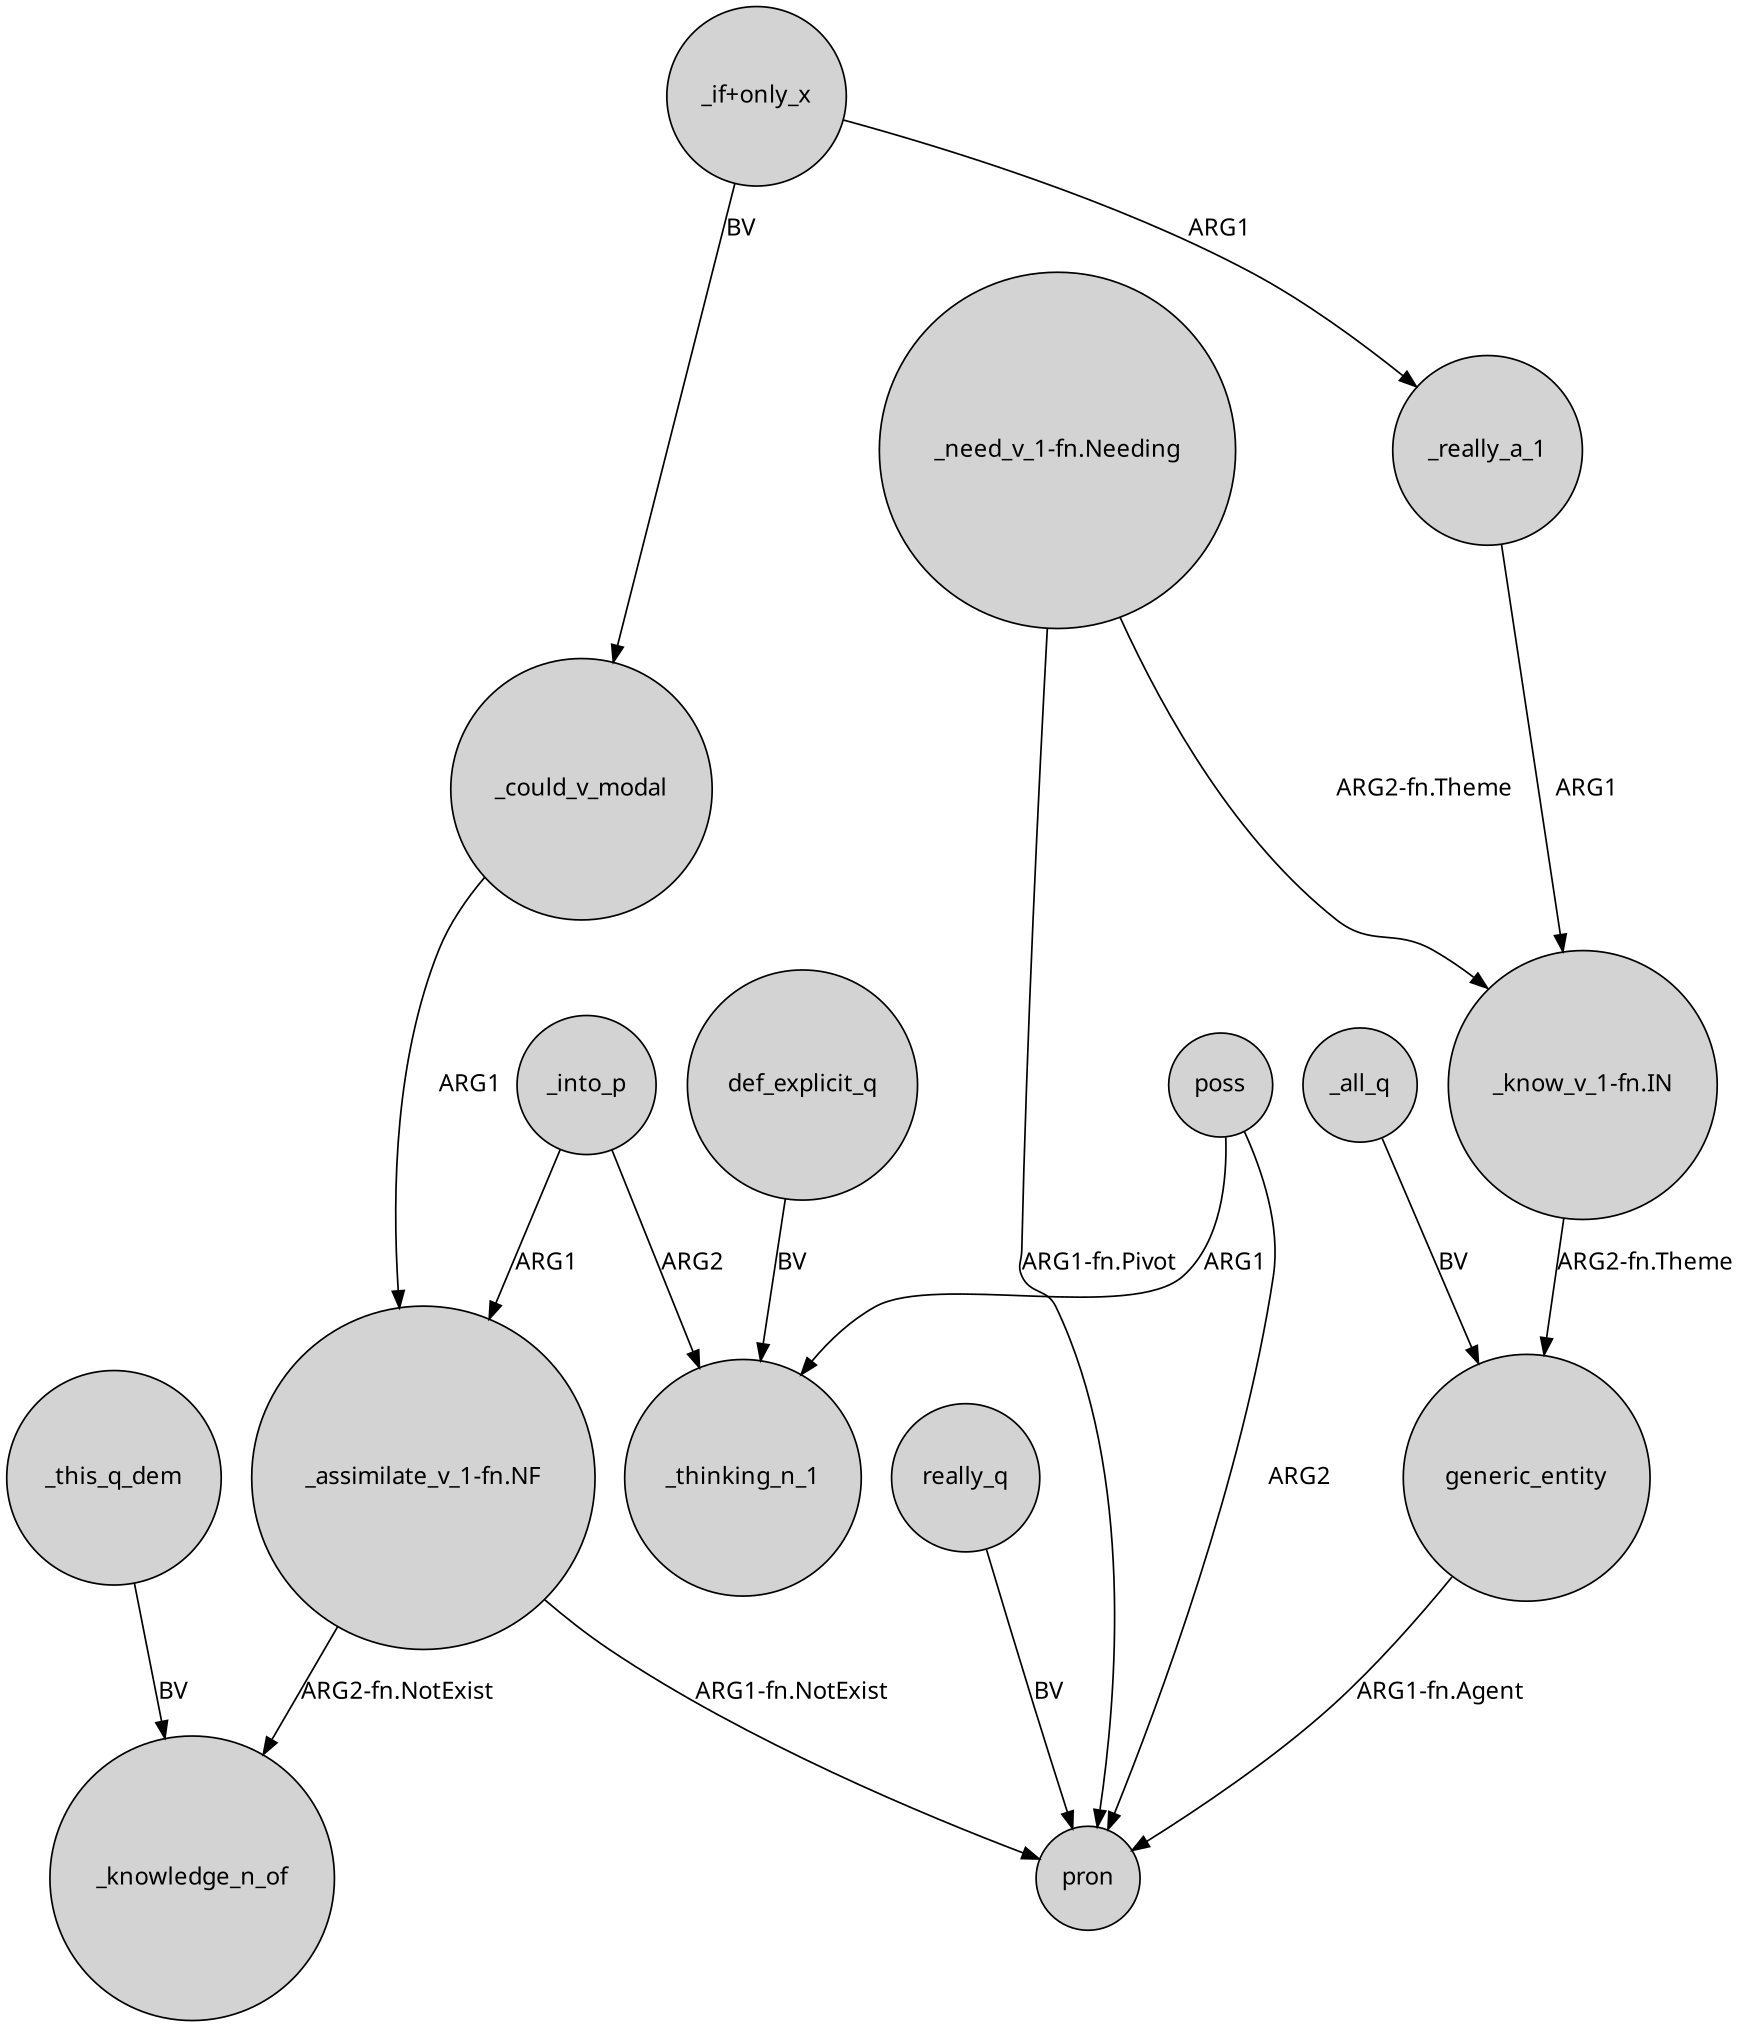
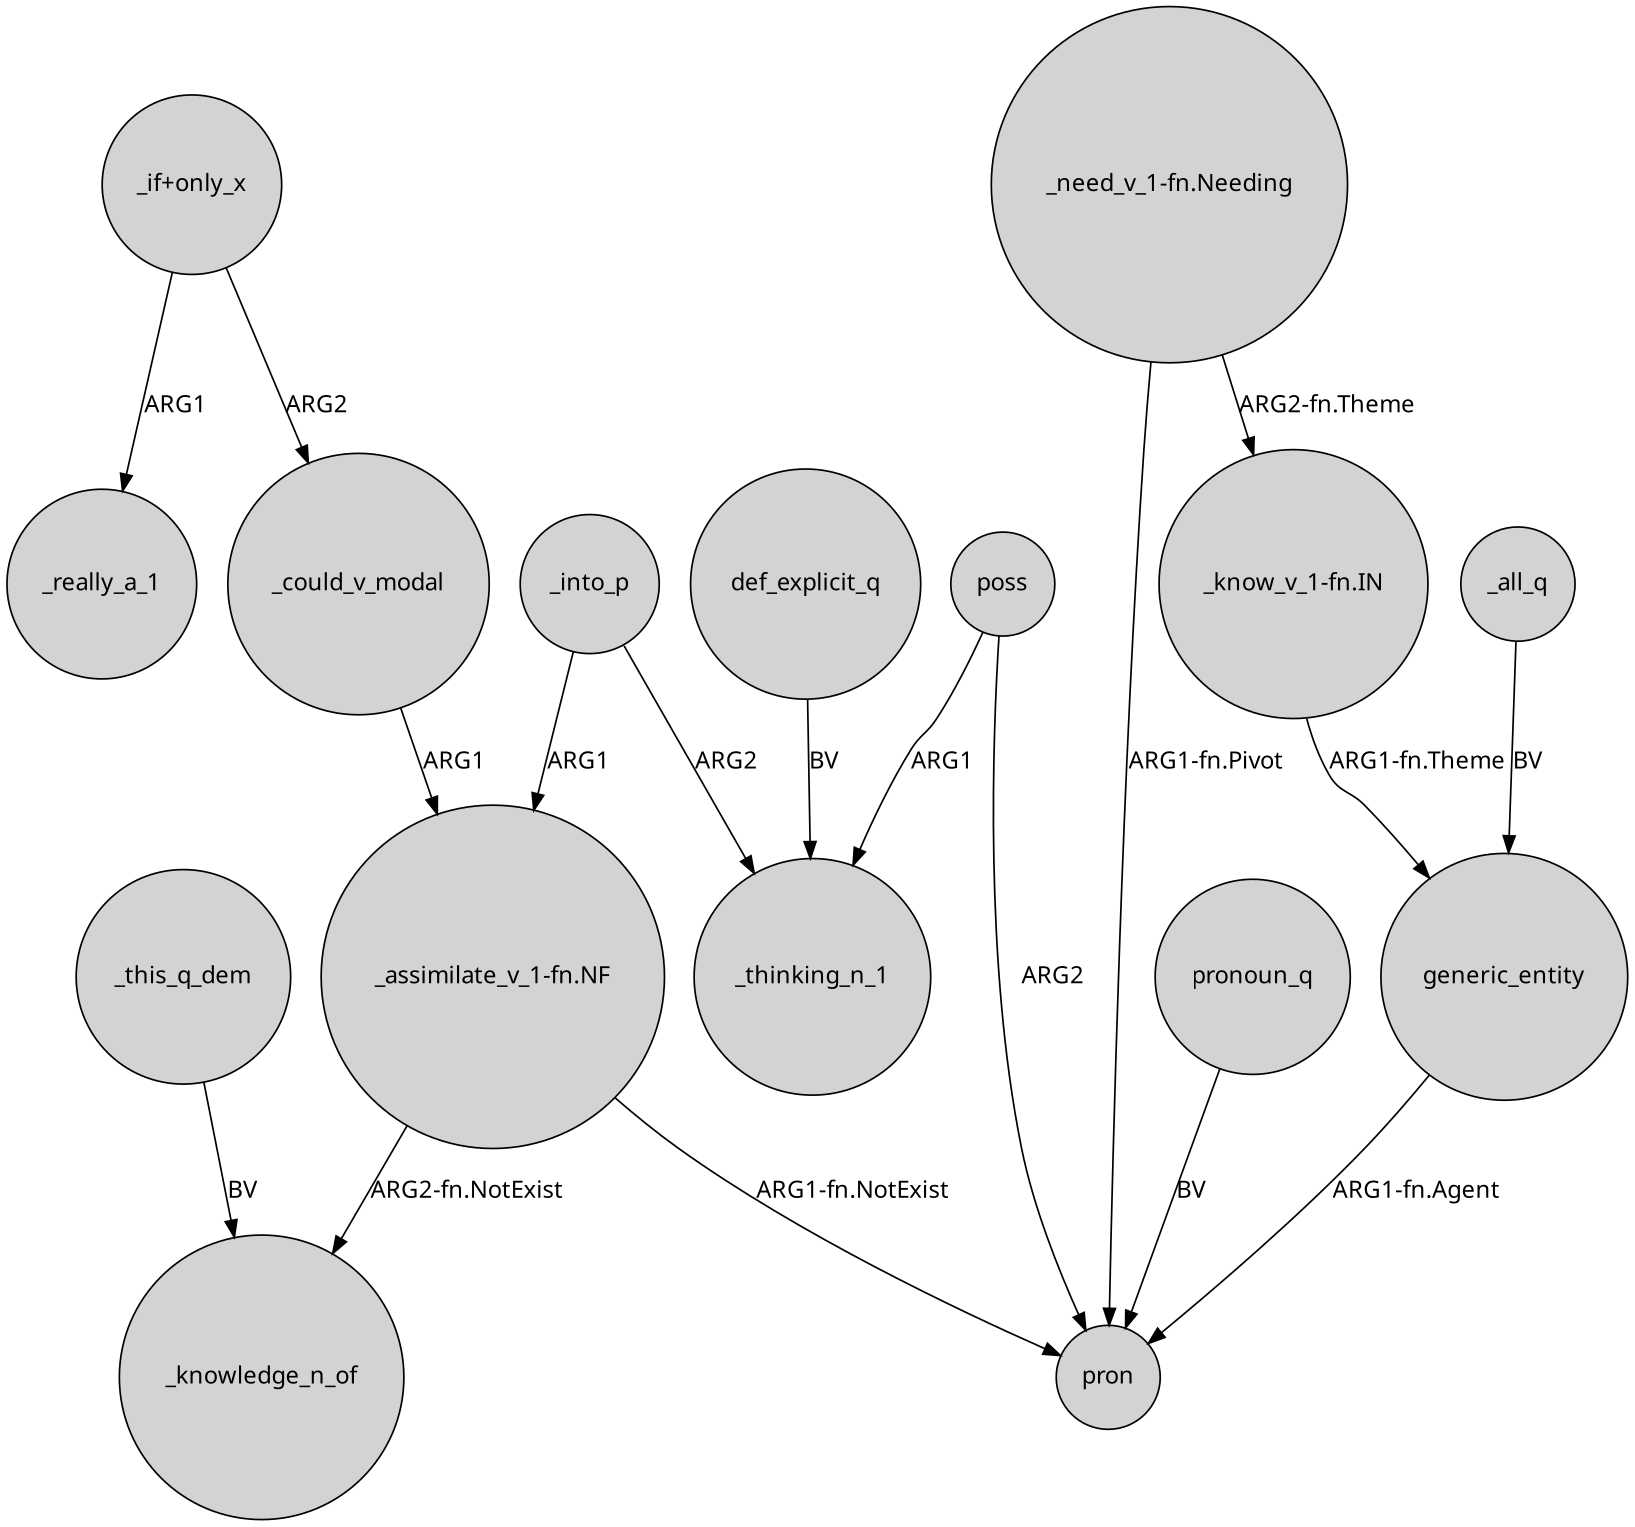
(741, 229) -> (317, 406)
(1531, 739) -> none
(1646, 1263) -> (1418, 762)
(966, 1478) -> (1253, 977)
